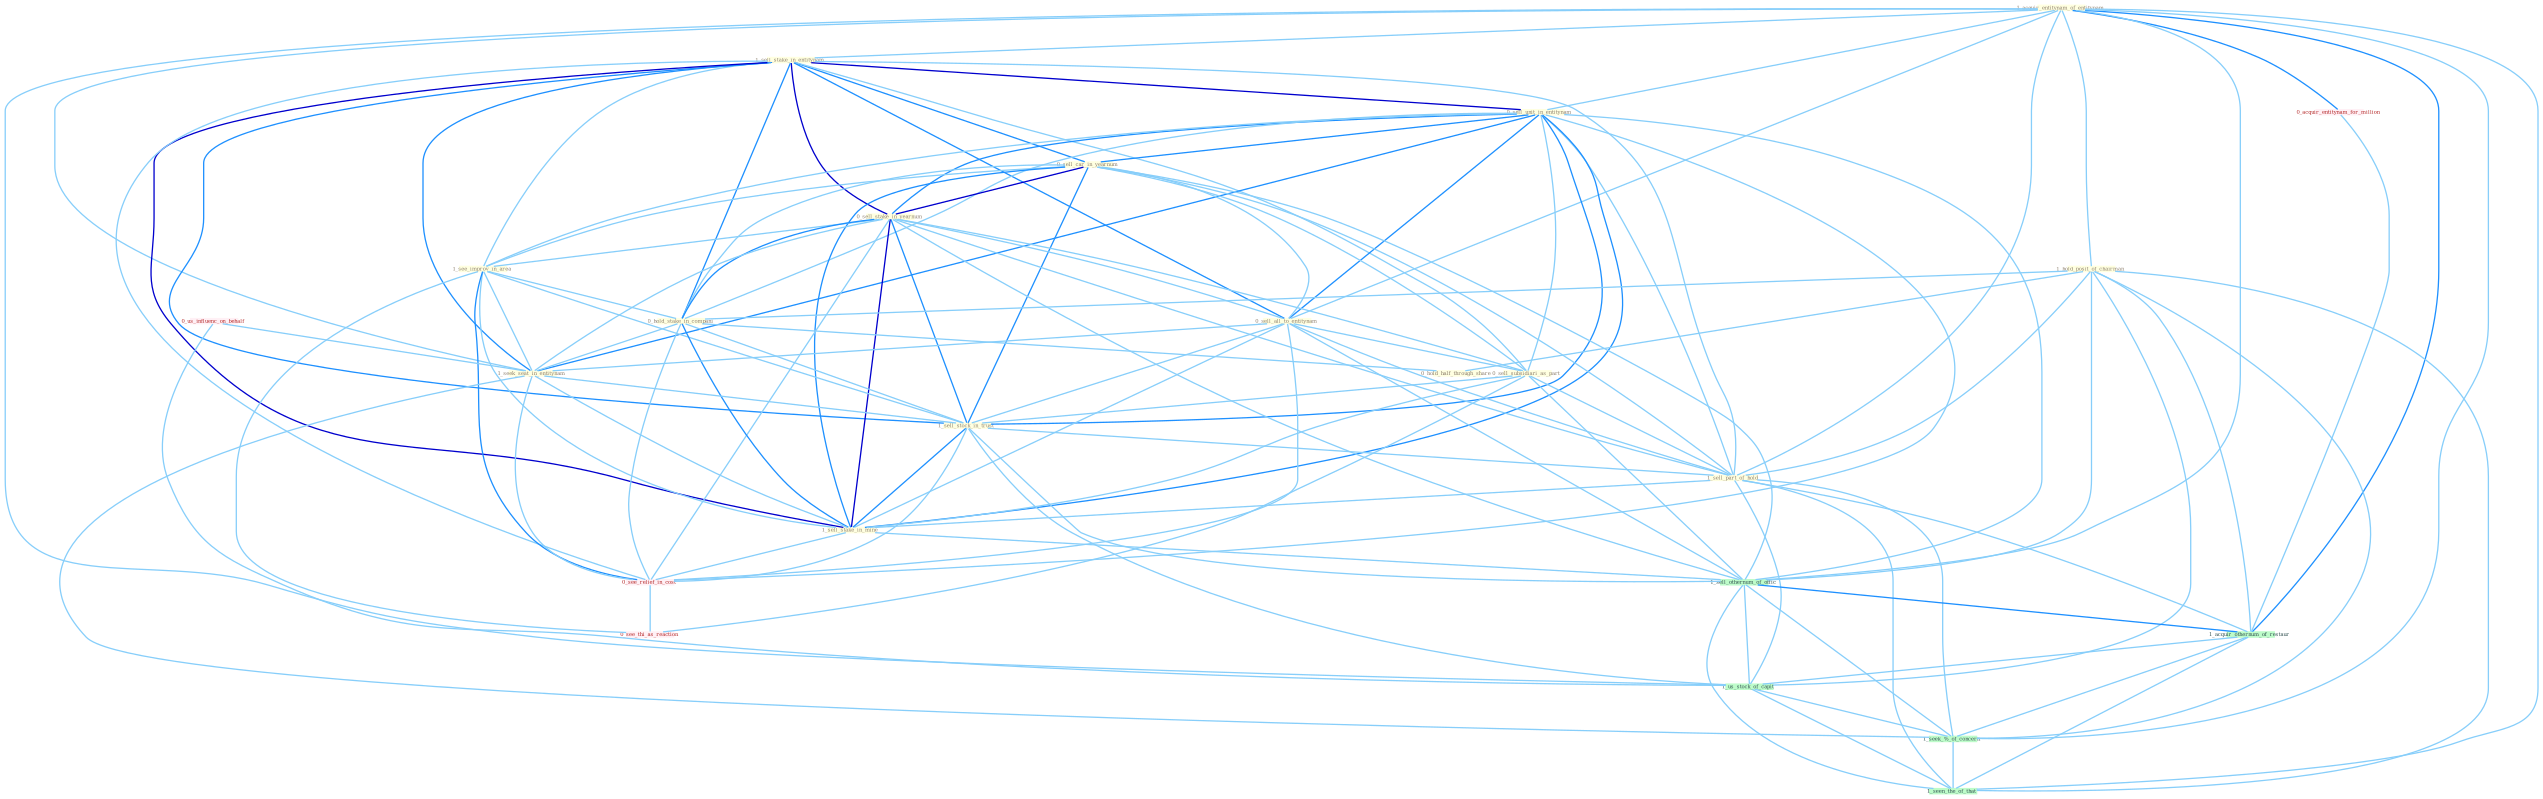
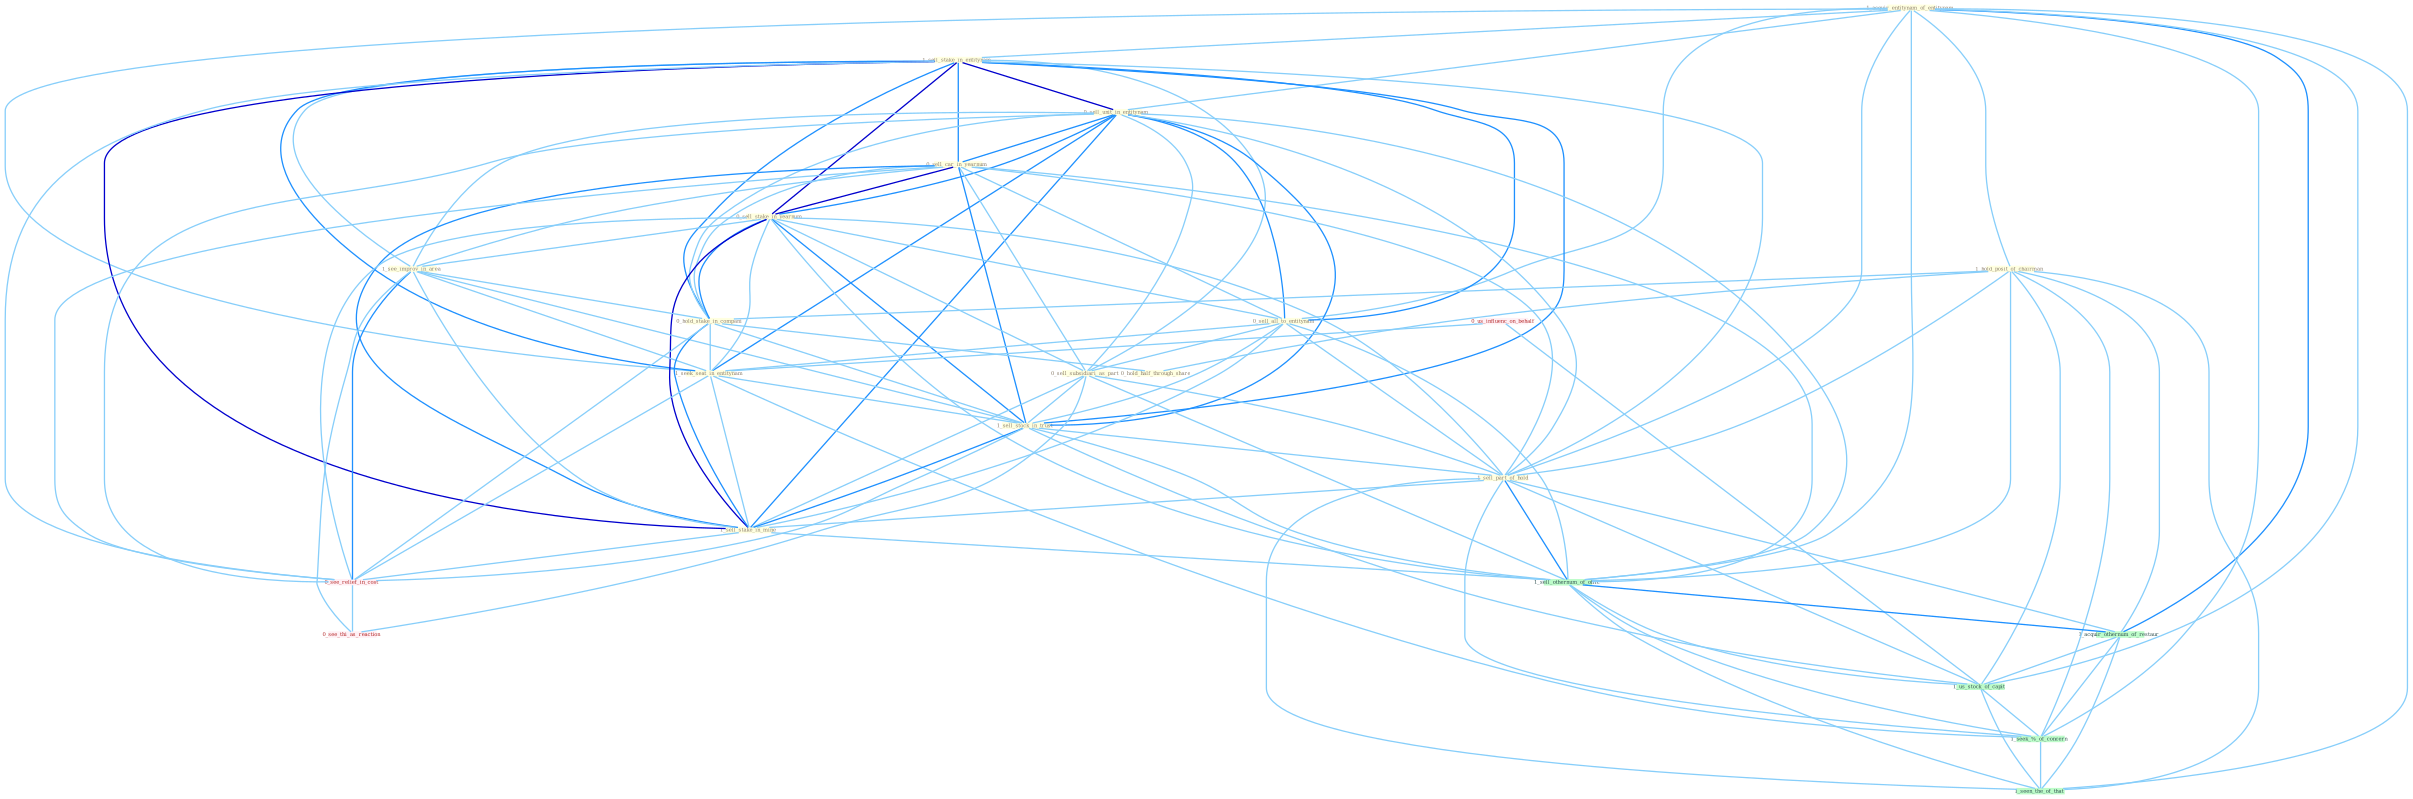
(2340, 112) -> none
none -> (1536, 530)
(1031, 551) -> (249, 243)
